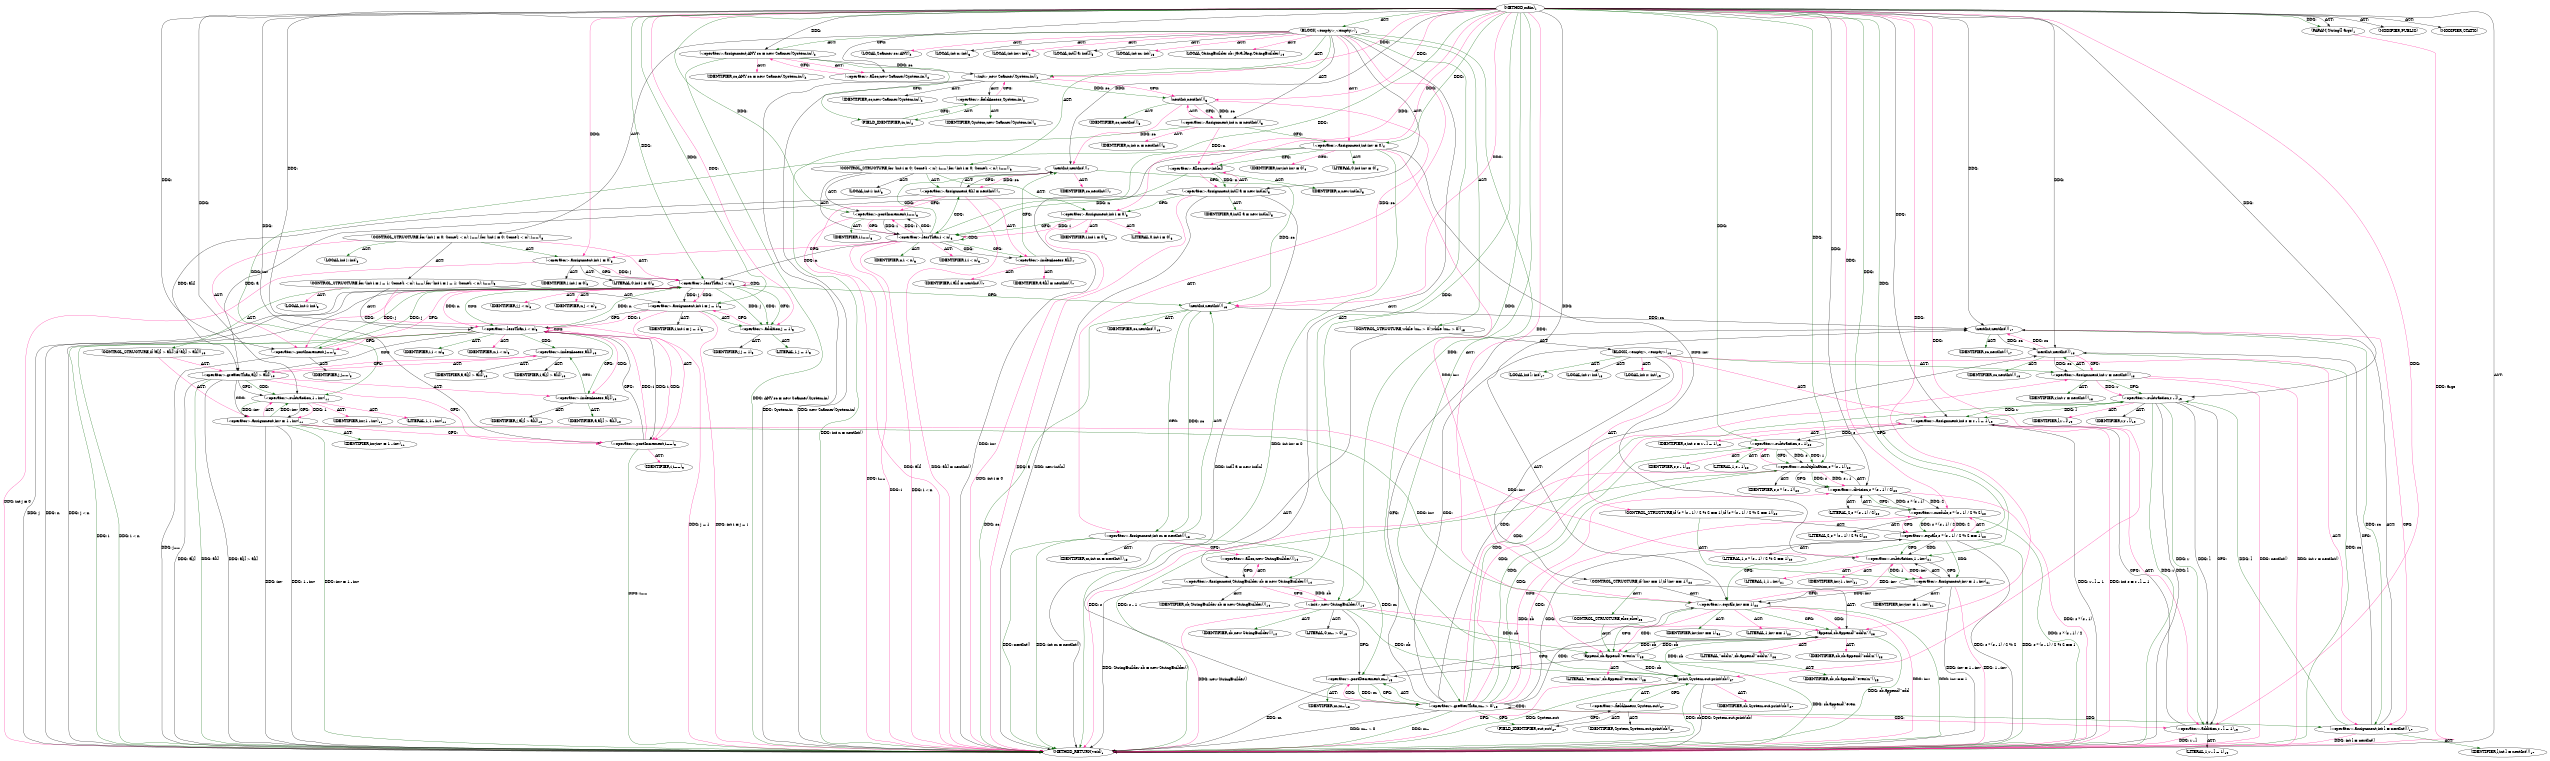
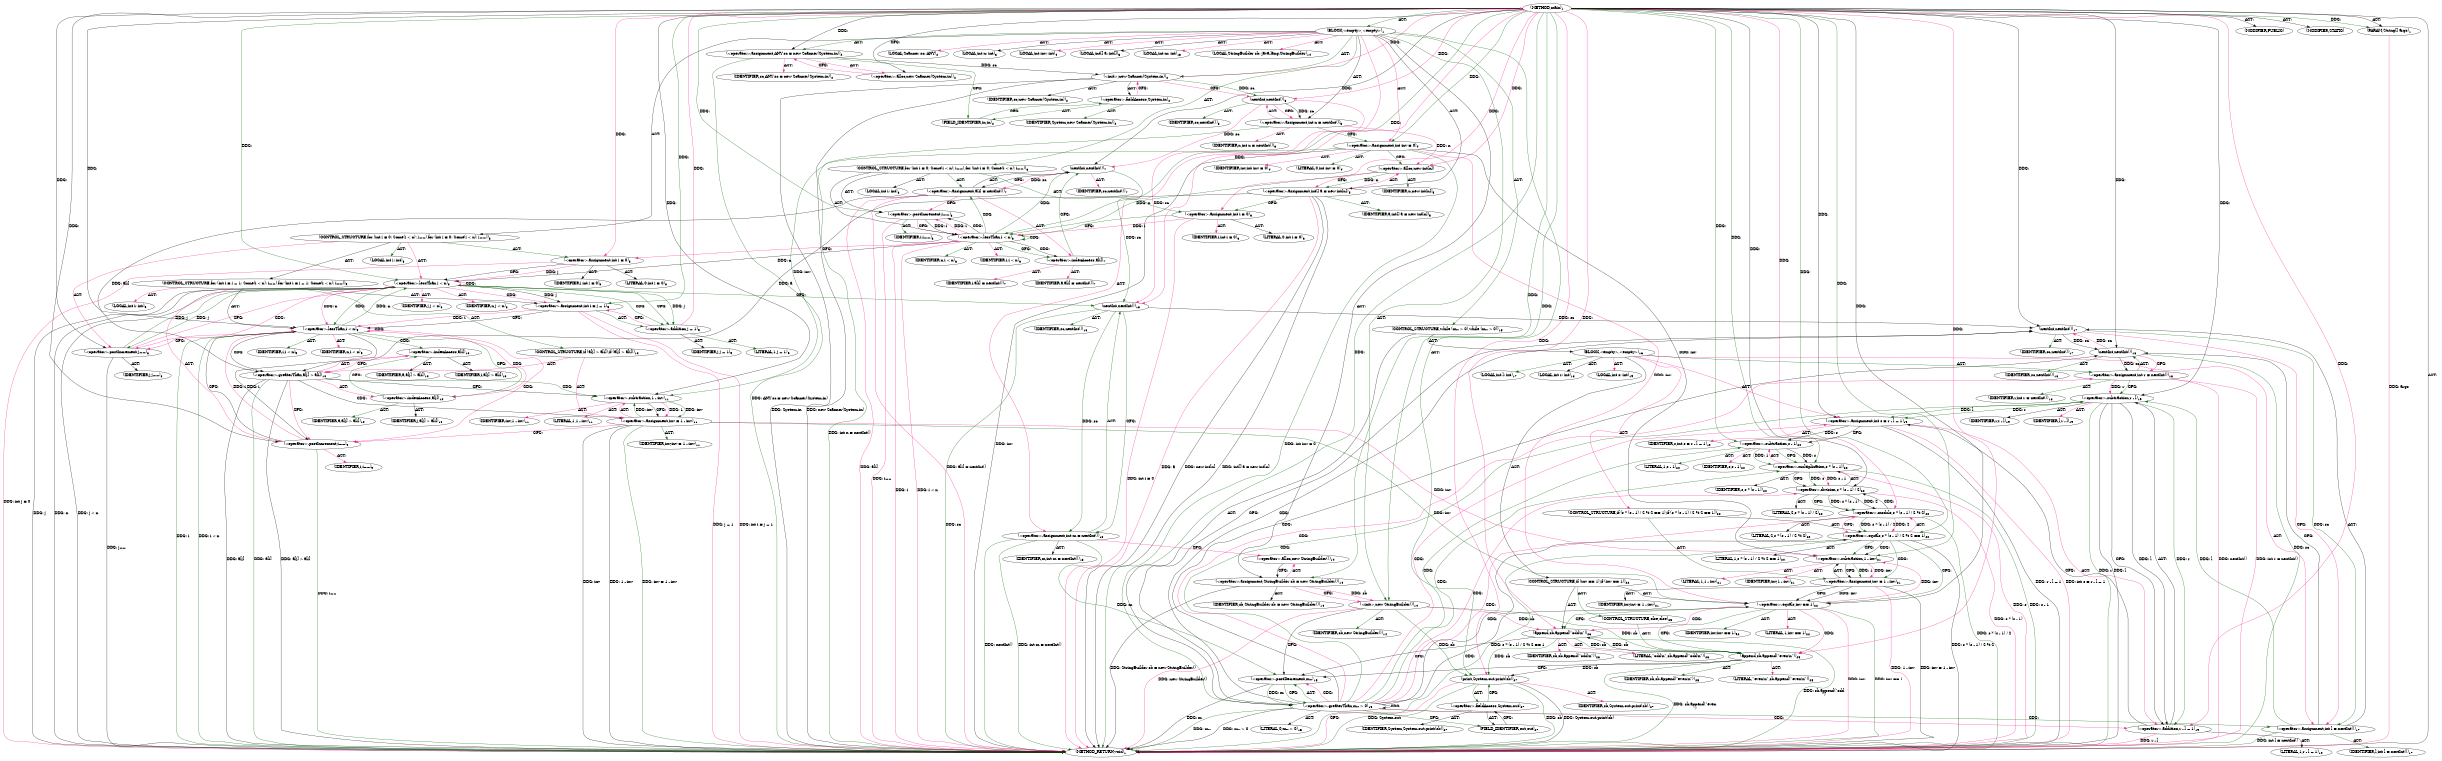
(719, 17) -> (806, 16)
(1324, 157) -> (1326, 157)
(1122, 226) -> (1250, 226)
(676, 330) -> none
(1868, 502) -> (1890, 502)
none -> (2157, 562)
(1331, 618) -> (1305, 716)
(1329, 706) -> none
(1737, 750) -> (1710, 751)
